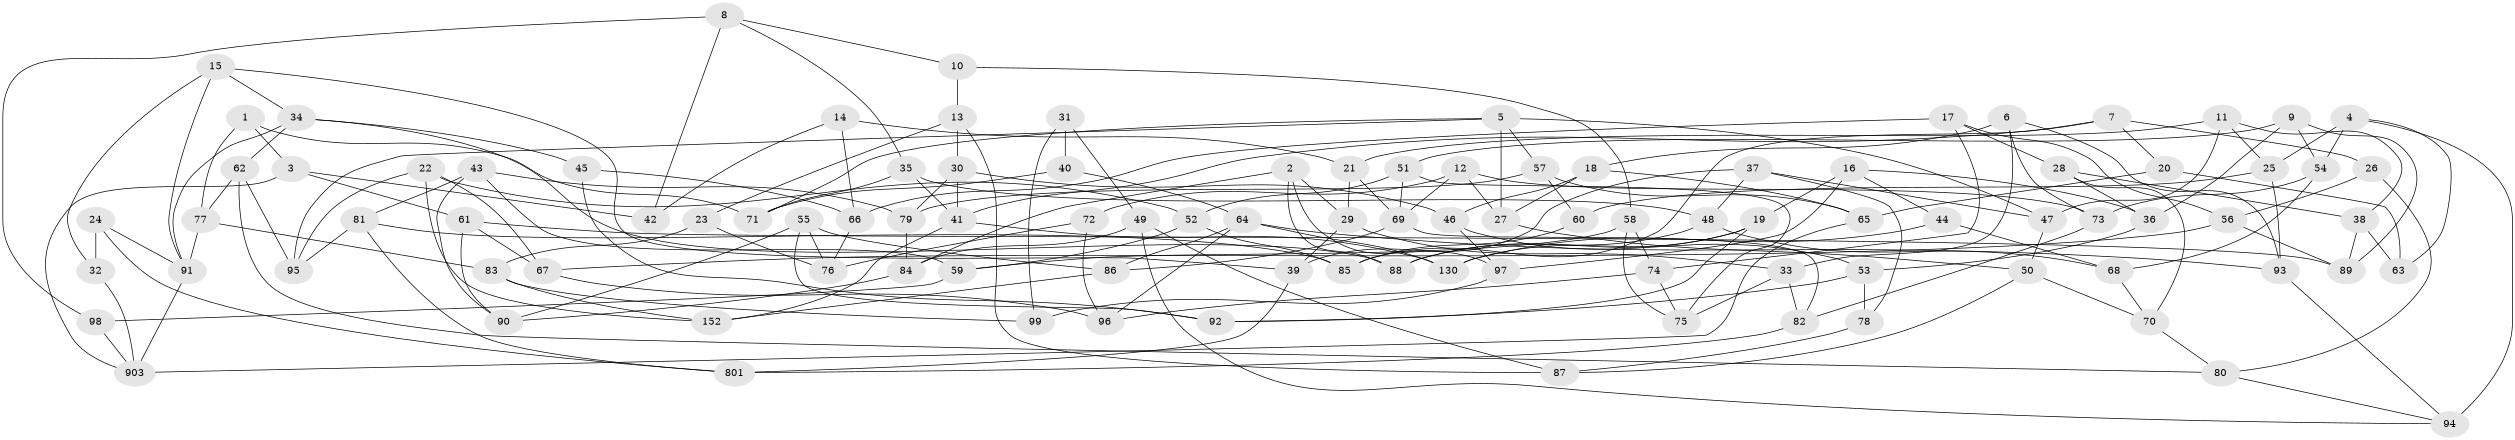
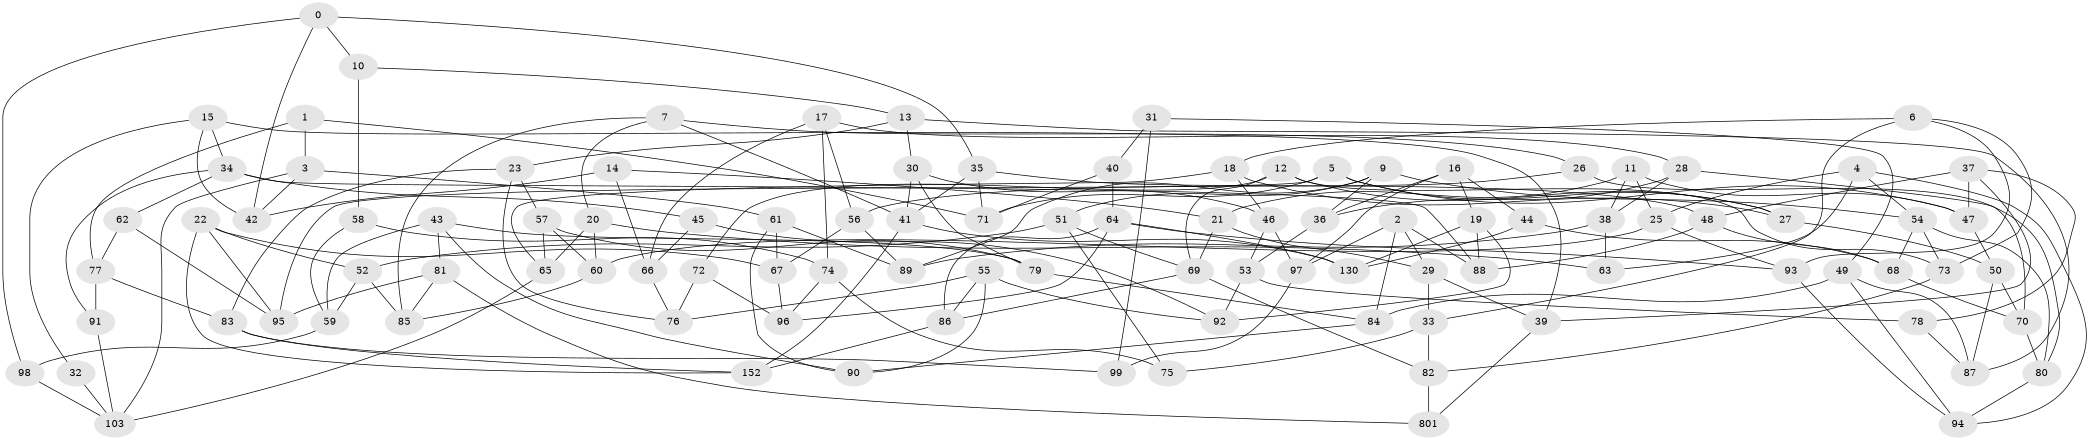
(725, 16) -> (319, 16)
(1526, 150) -> (529, 194)
(179, 168) -> (200, 177)
(96, 220) -> none
none -> (595, 246)
(1628, 282) -> none
(1227, 353) -> (2035, 272)
(135, 373) -> (115, 424)
